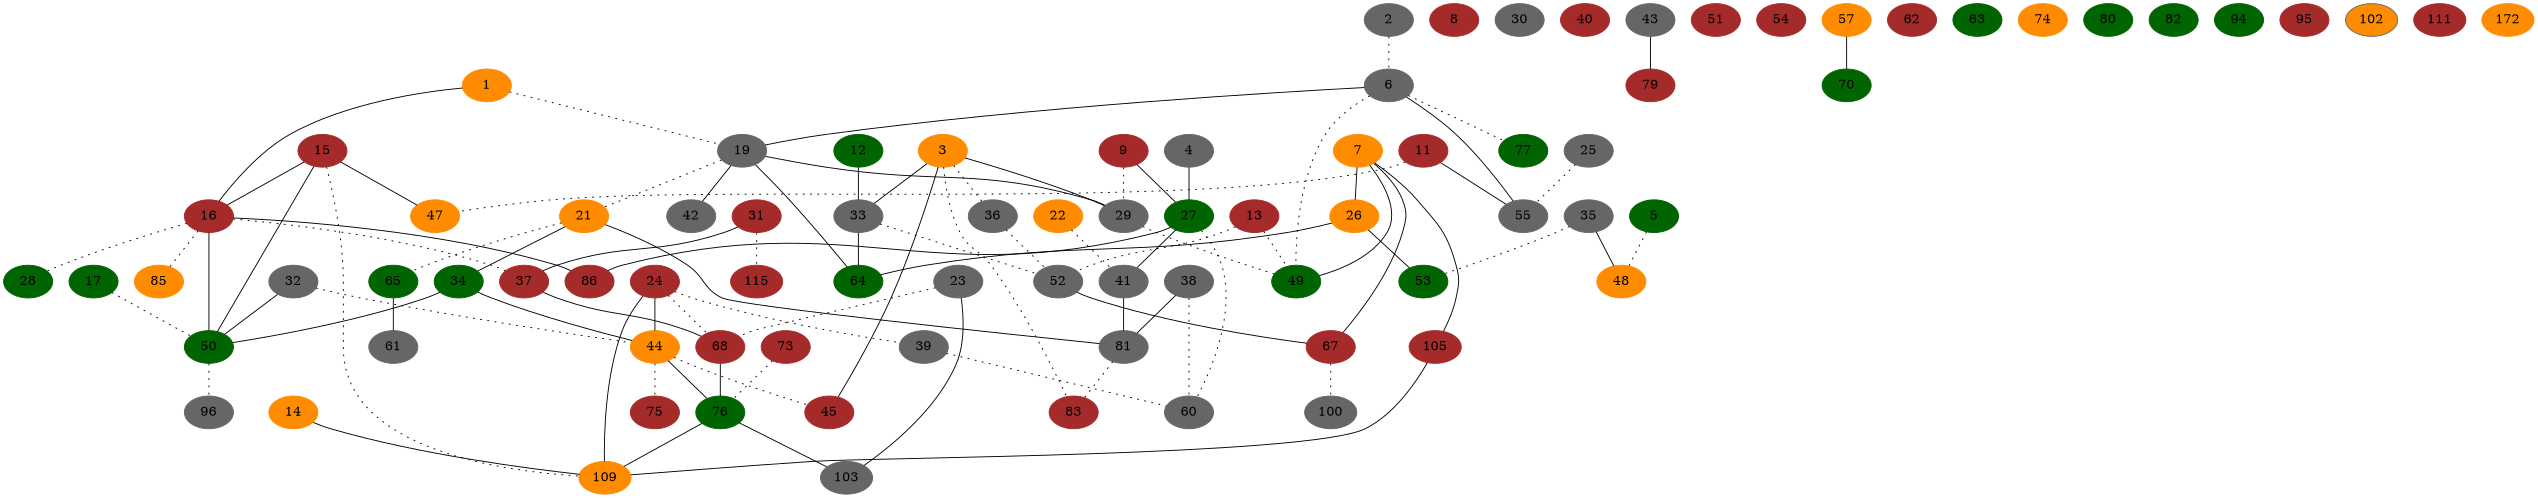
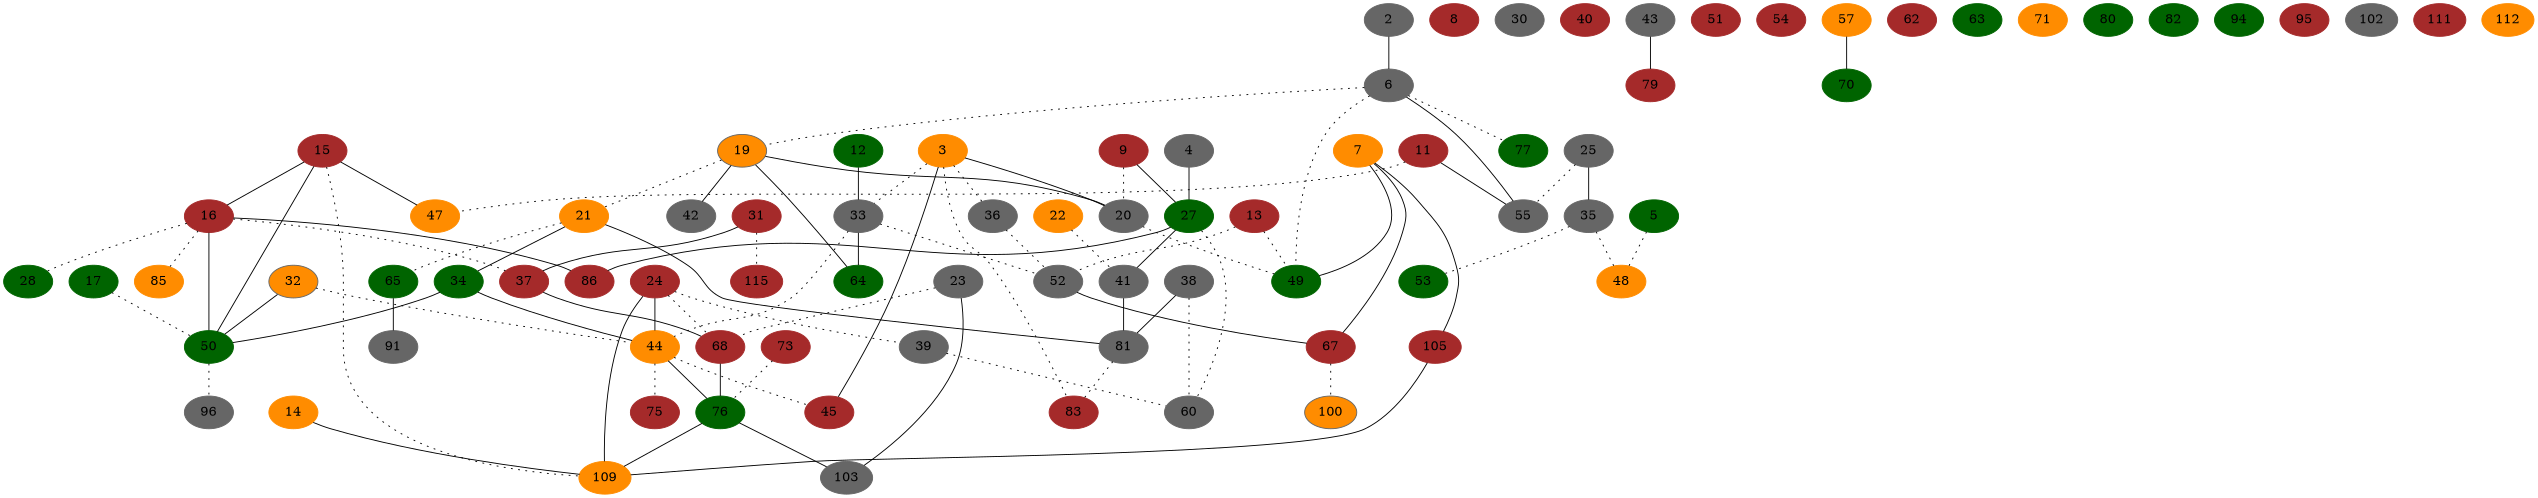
(2043, 20) -> (2043, 20)
(2372, 20) -> (2372, 20)
(2508, 20) -> (2508, 20)
(1389, 53) -> (1389, 53)
(487, 85) -> none
(1064, 109) -> (1064, 109)
(742, 151) -> (742, 151)
(901, 184) -> (901, 184)
none -> (1589, 184)
(1124, 216) -> (1124, 216)
(1354, 216) -> none
(1605, 249) -> (1605, 249)
(293, 282) -> (293, 282)
none -> (785, 302)
(393, 347) -> (393, 347)
(1331, 412) -> (1331, 412)
